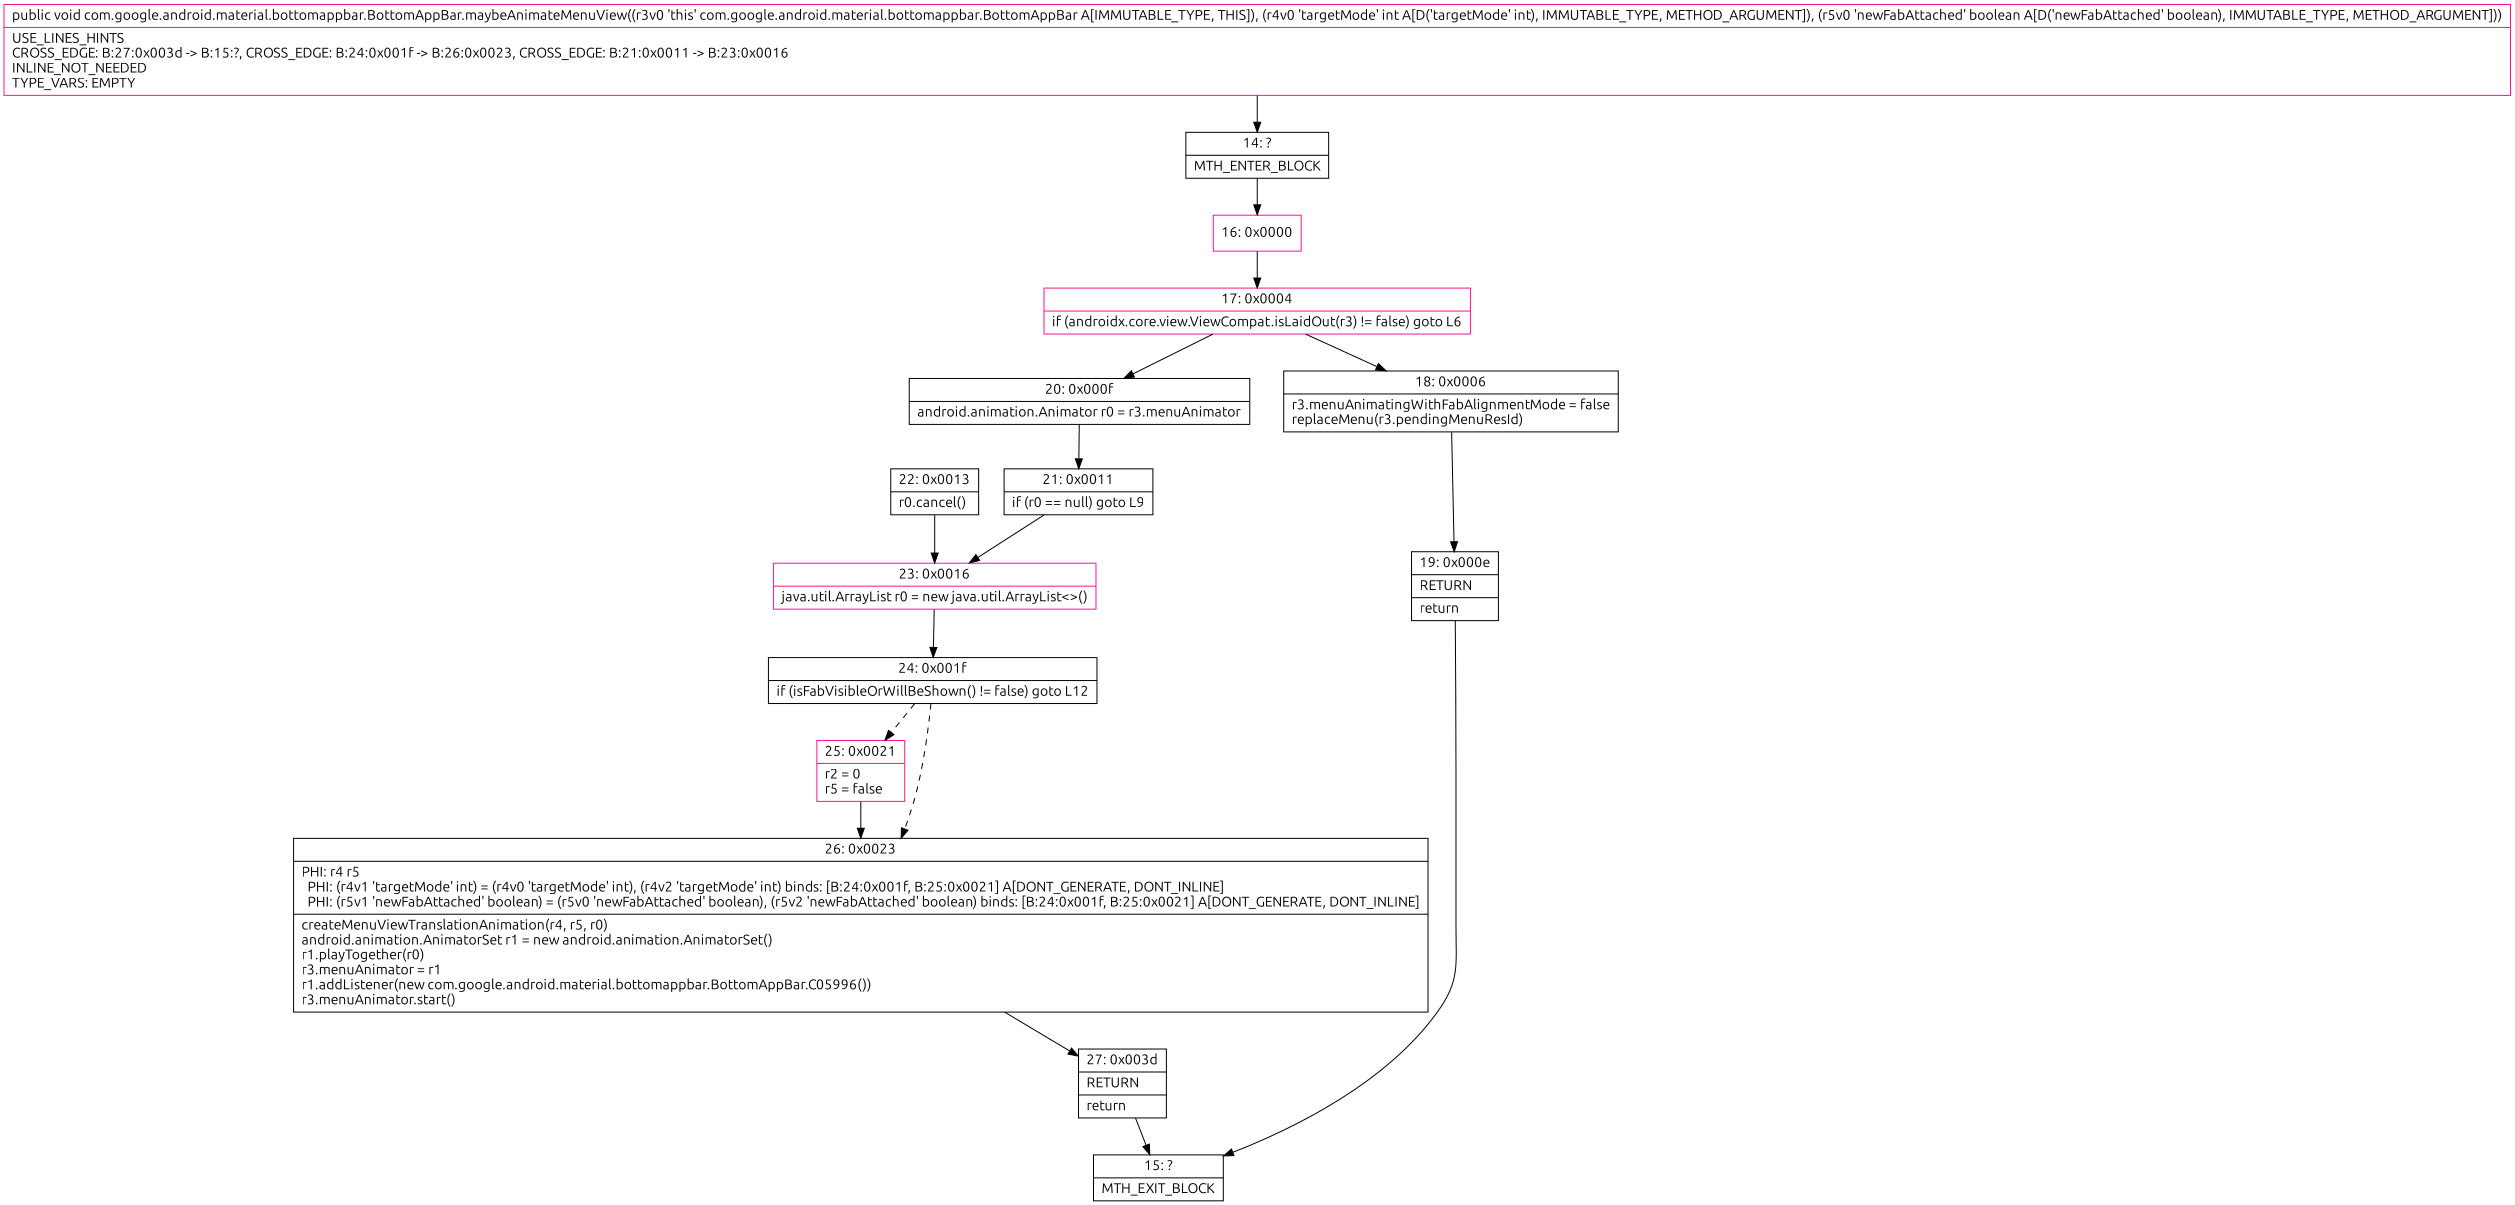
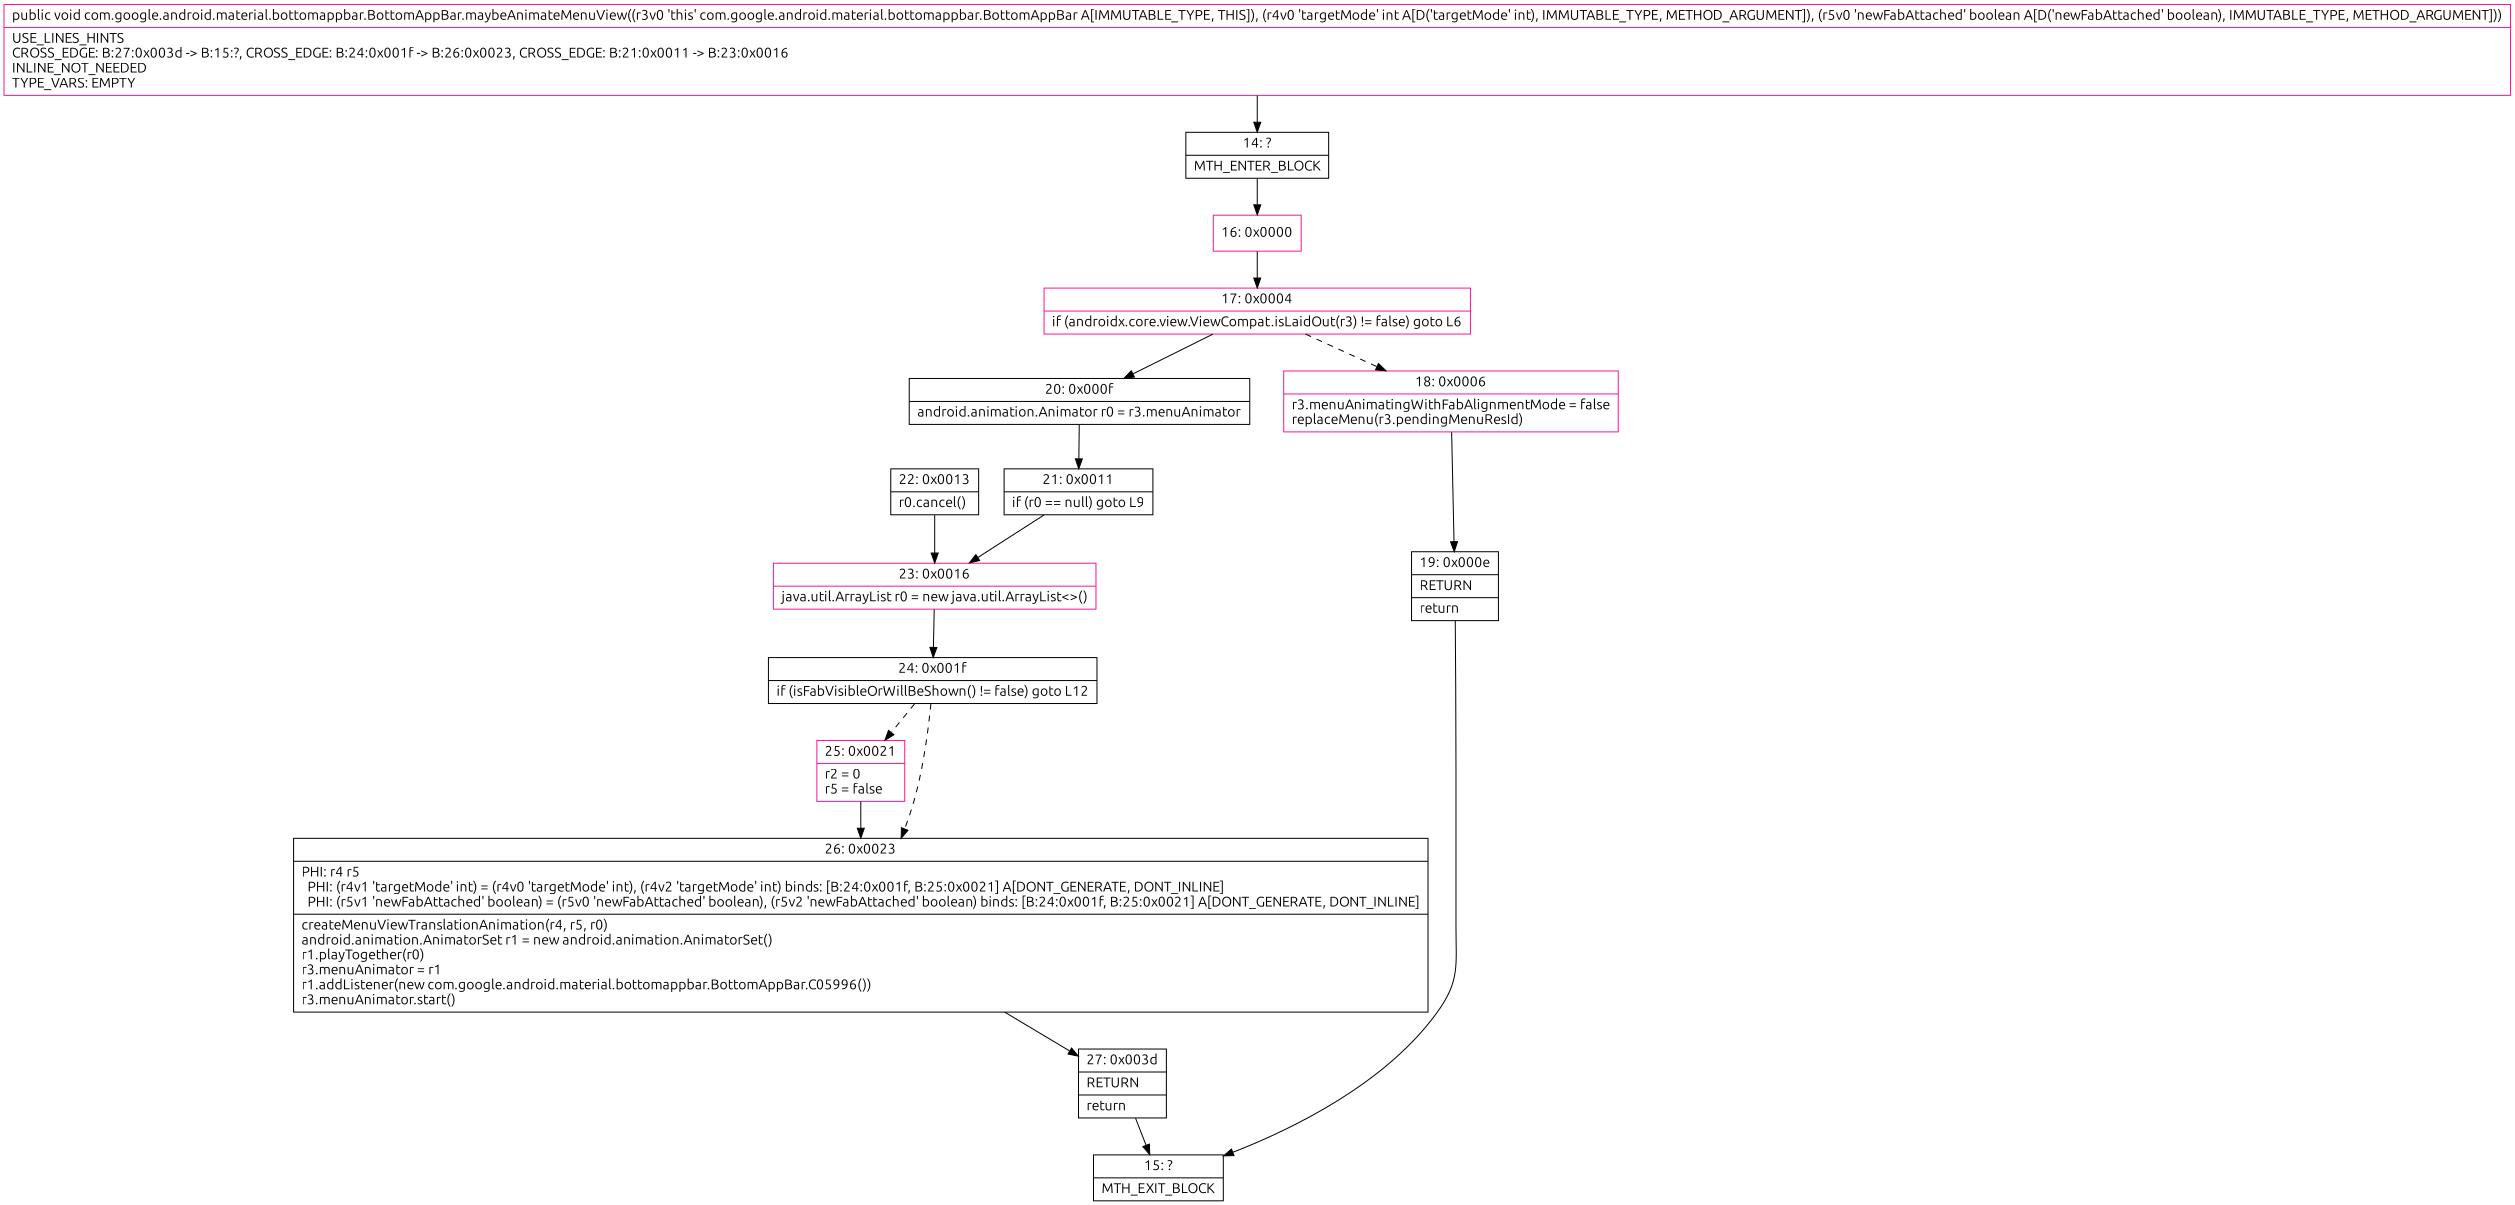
(1341, 350) -> (1341, 350)
(1451, 401) -> (1451, 401)
